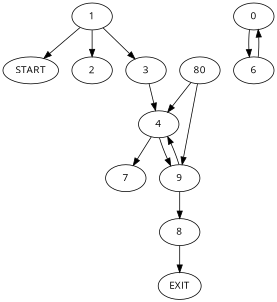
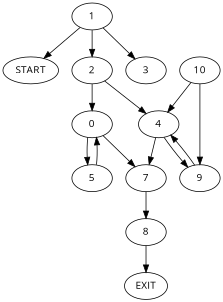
(200, 70) -> (200, 70)
(254, 70) -> (92, 178)
none -> (92, 94)
(151, 94) -> (122, 95)
none -> (116, 149)
(180, 201) -> (146, 201)
